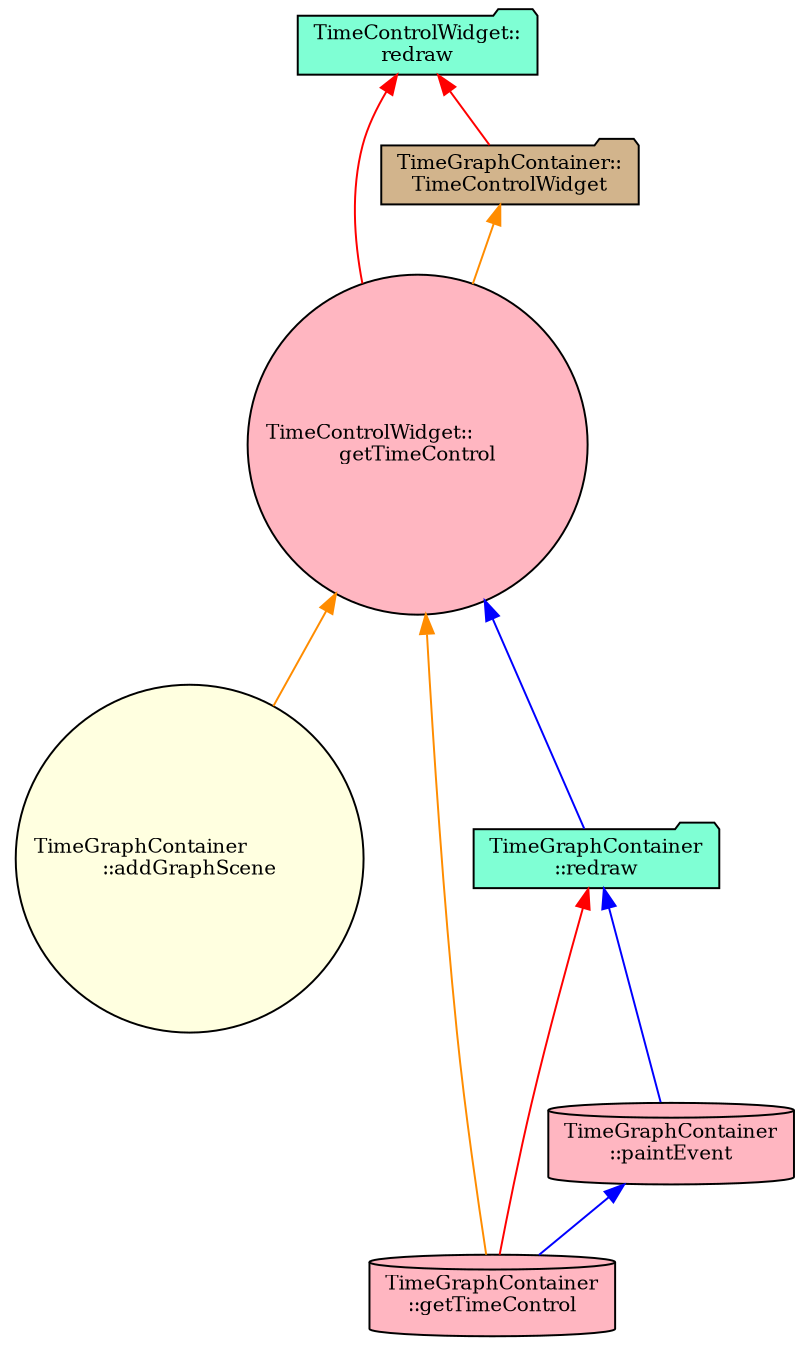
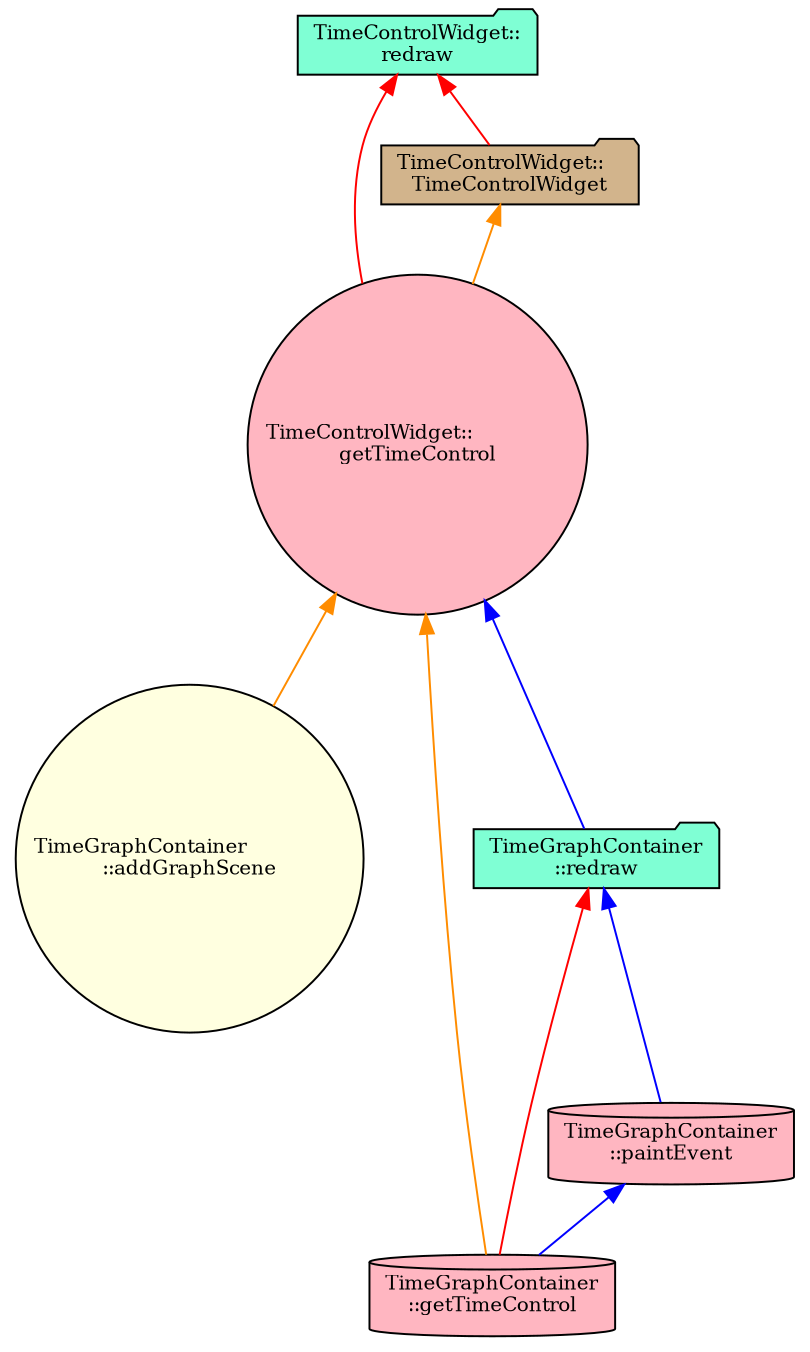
(510, 175) -> (510, 175)
